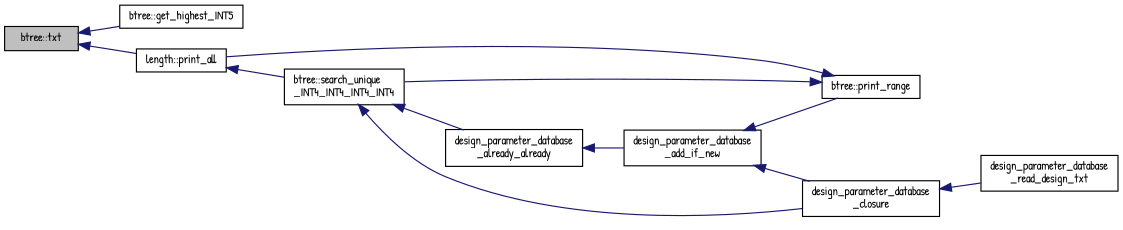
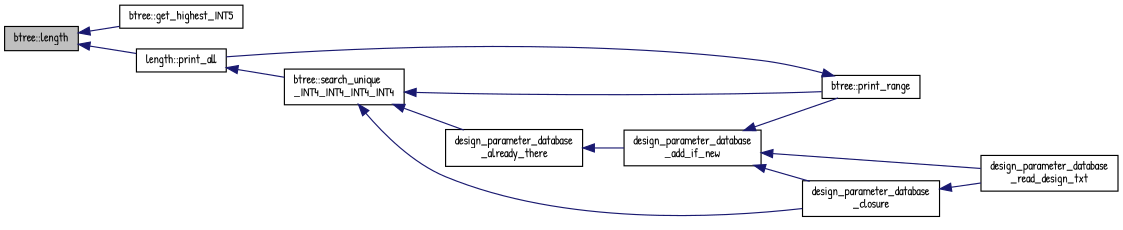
(41, 39) -> (41, 39)
(607, 79) -> (619, 95)
(514, 148) -> (514, 148)
none -> (877, 161)
